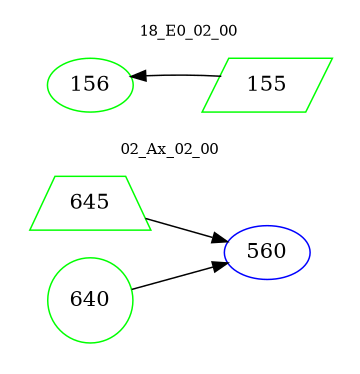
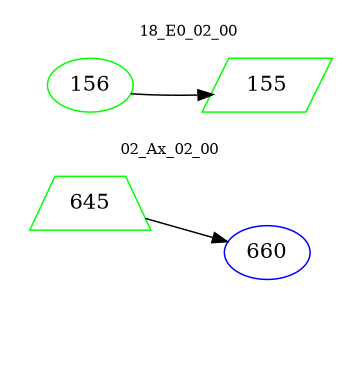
(184, 75) -> (164, 95)
(267, 253) -> (267, 253)
(90, 300) -> none
